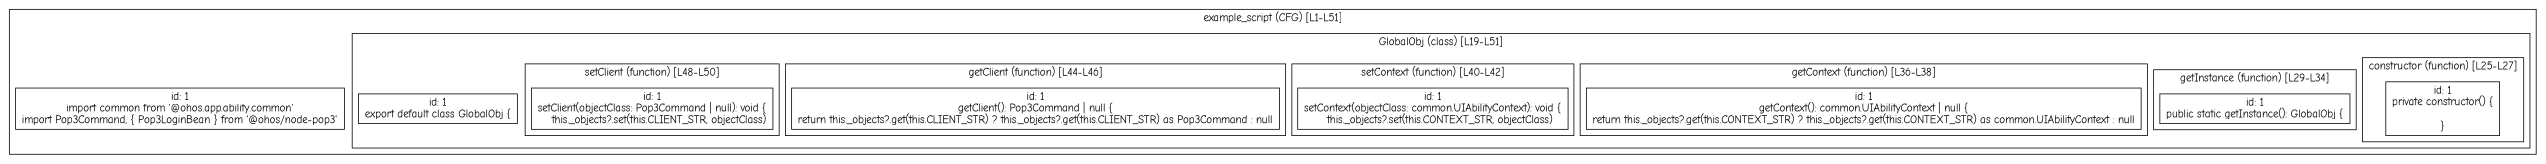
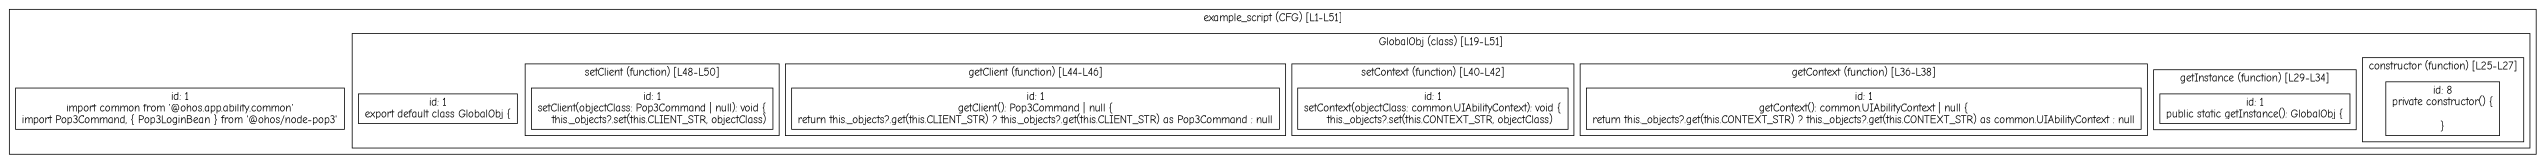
(2443, 109) -> (2443, 109)
